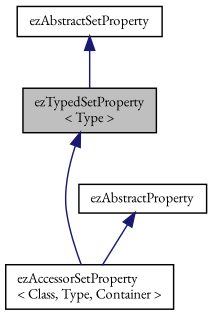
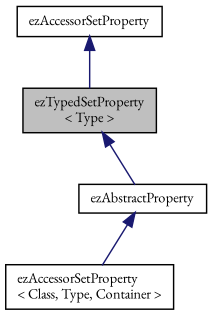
(90, 22) -> (90, 22)
(66, 206) -> (122, 165)
